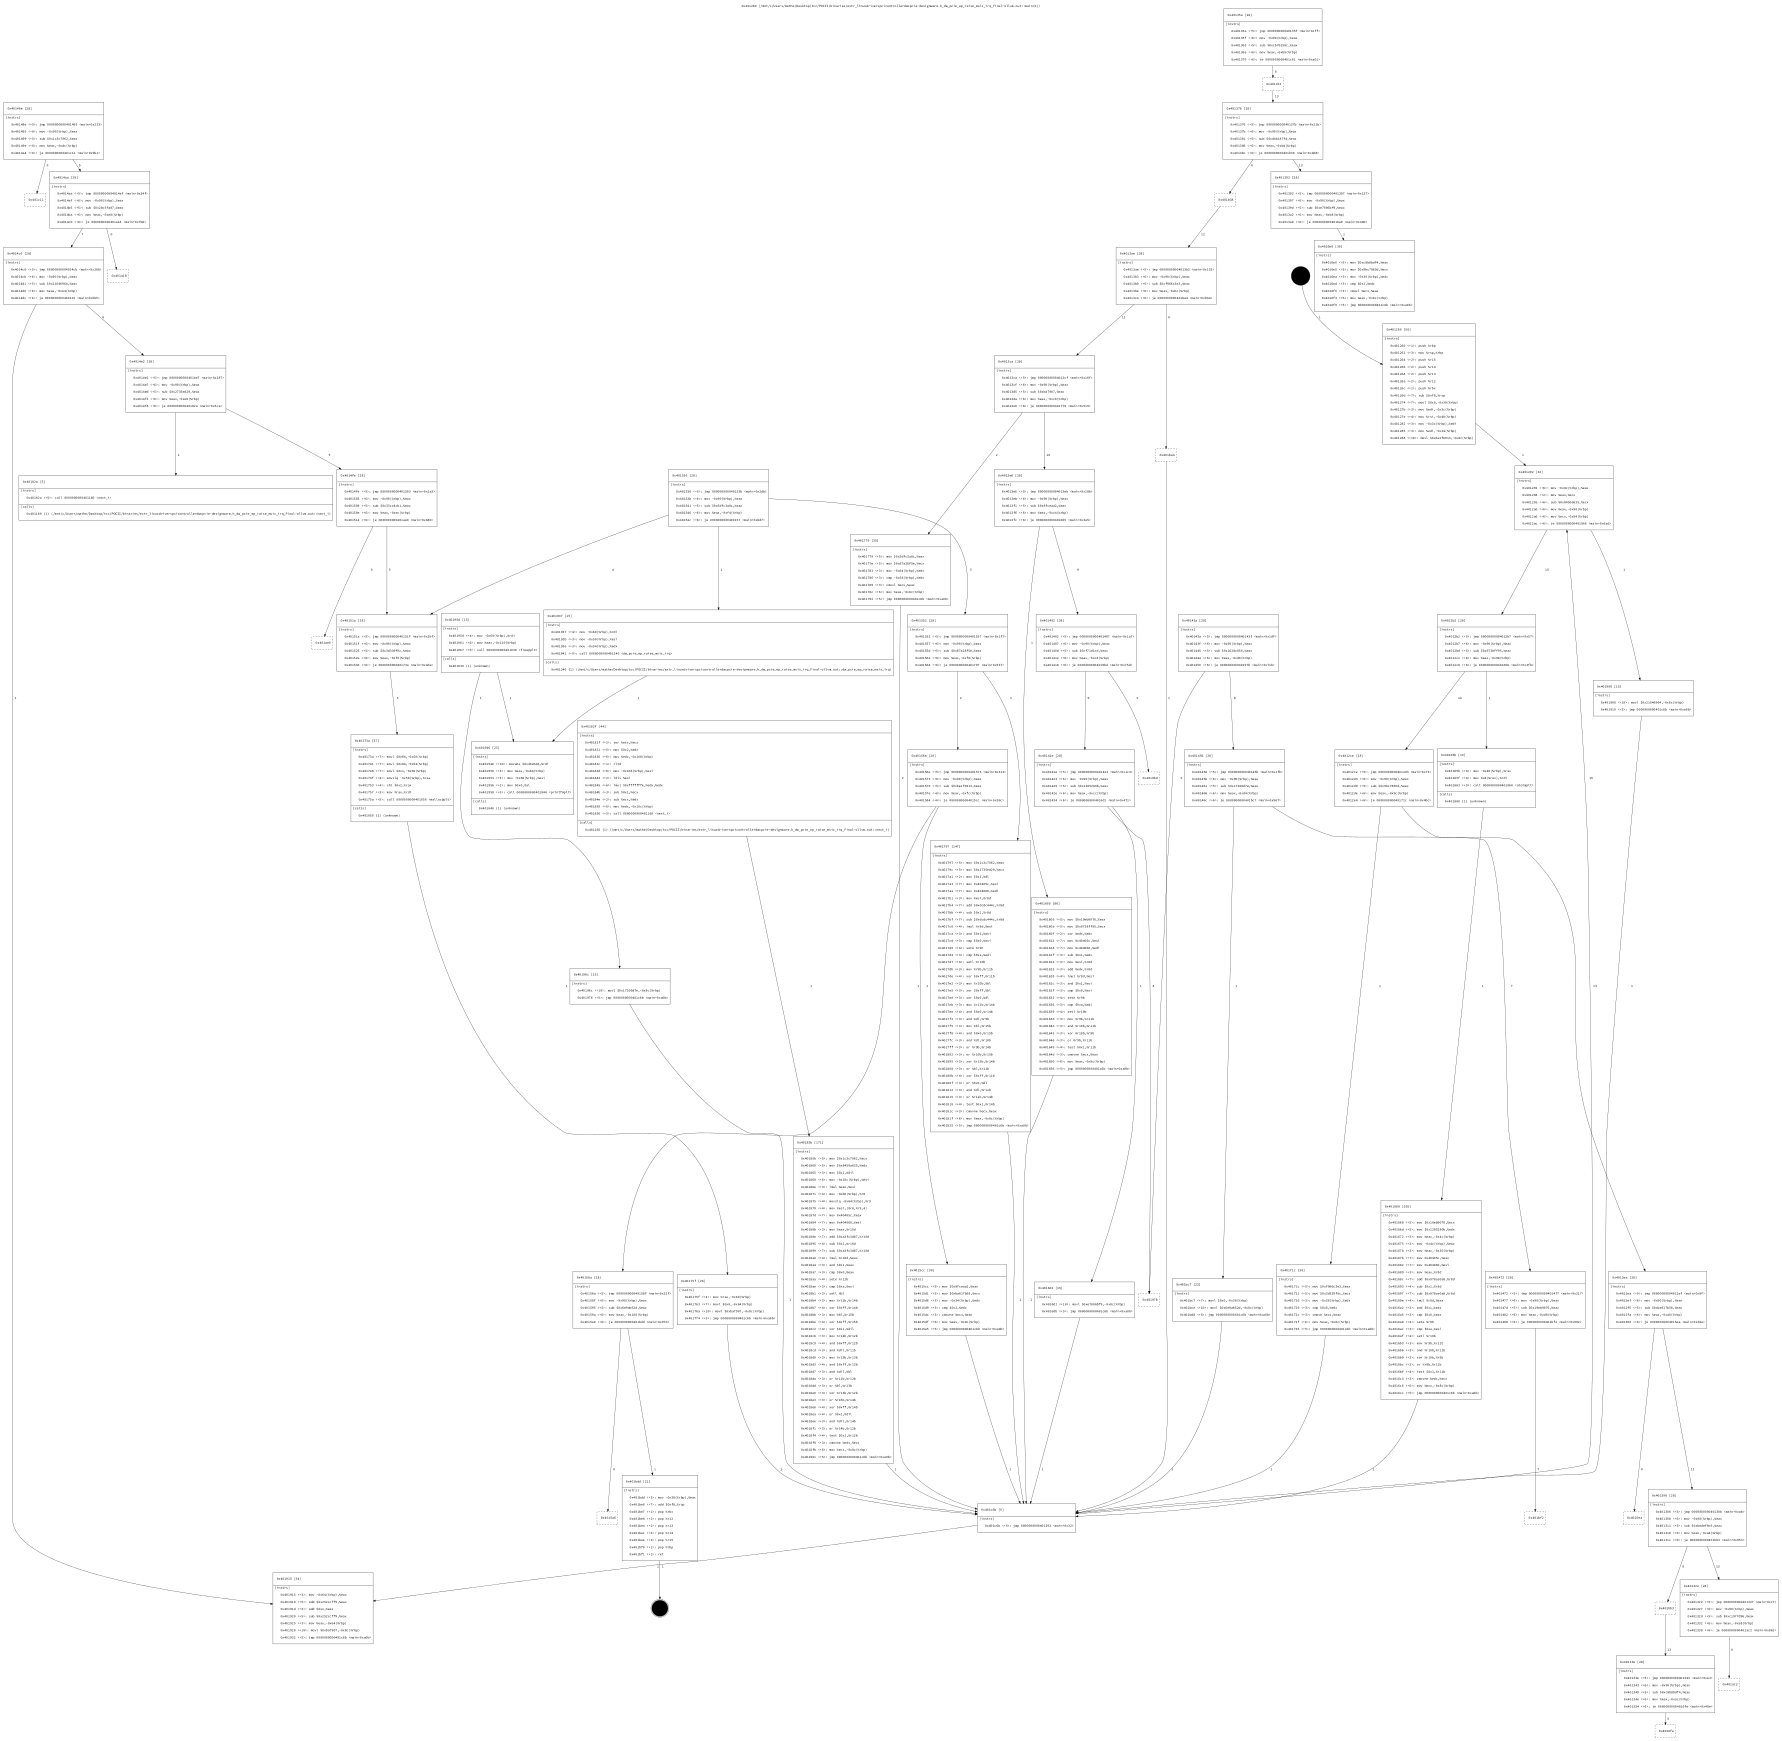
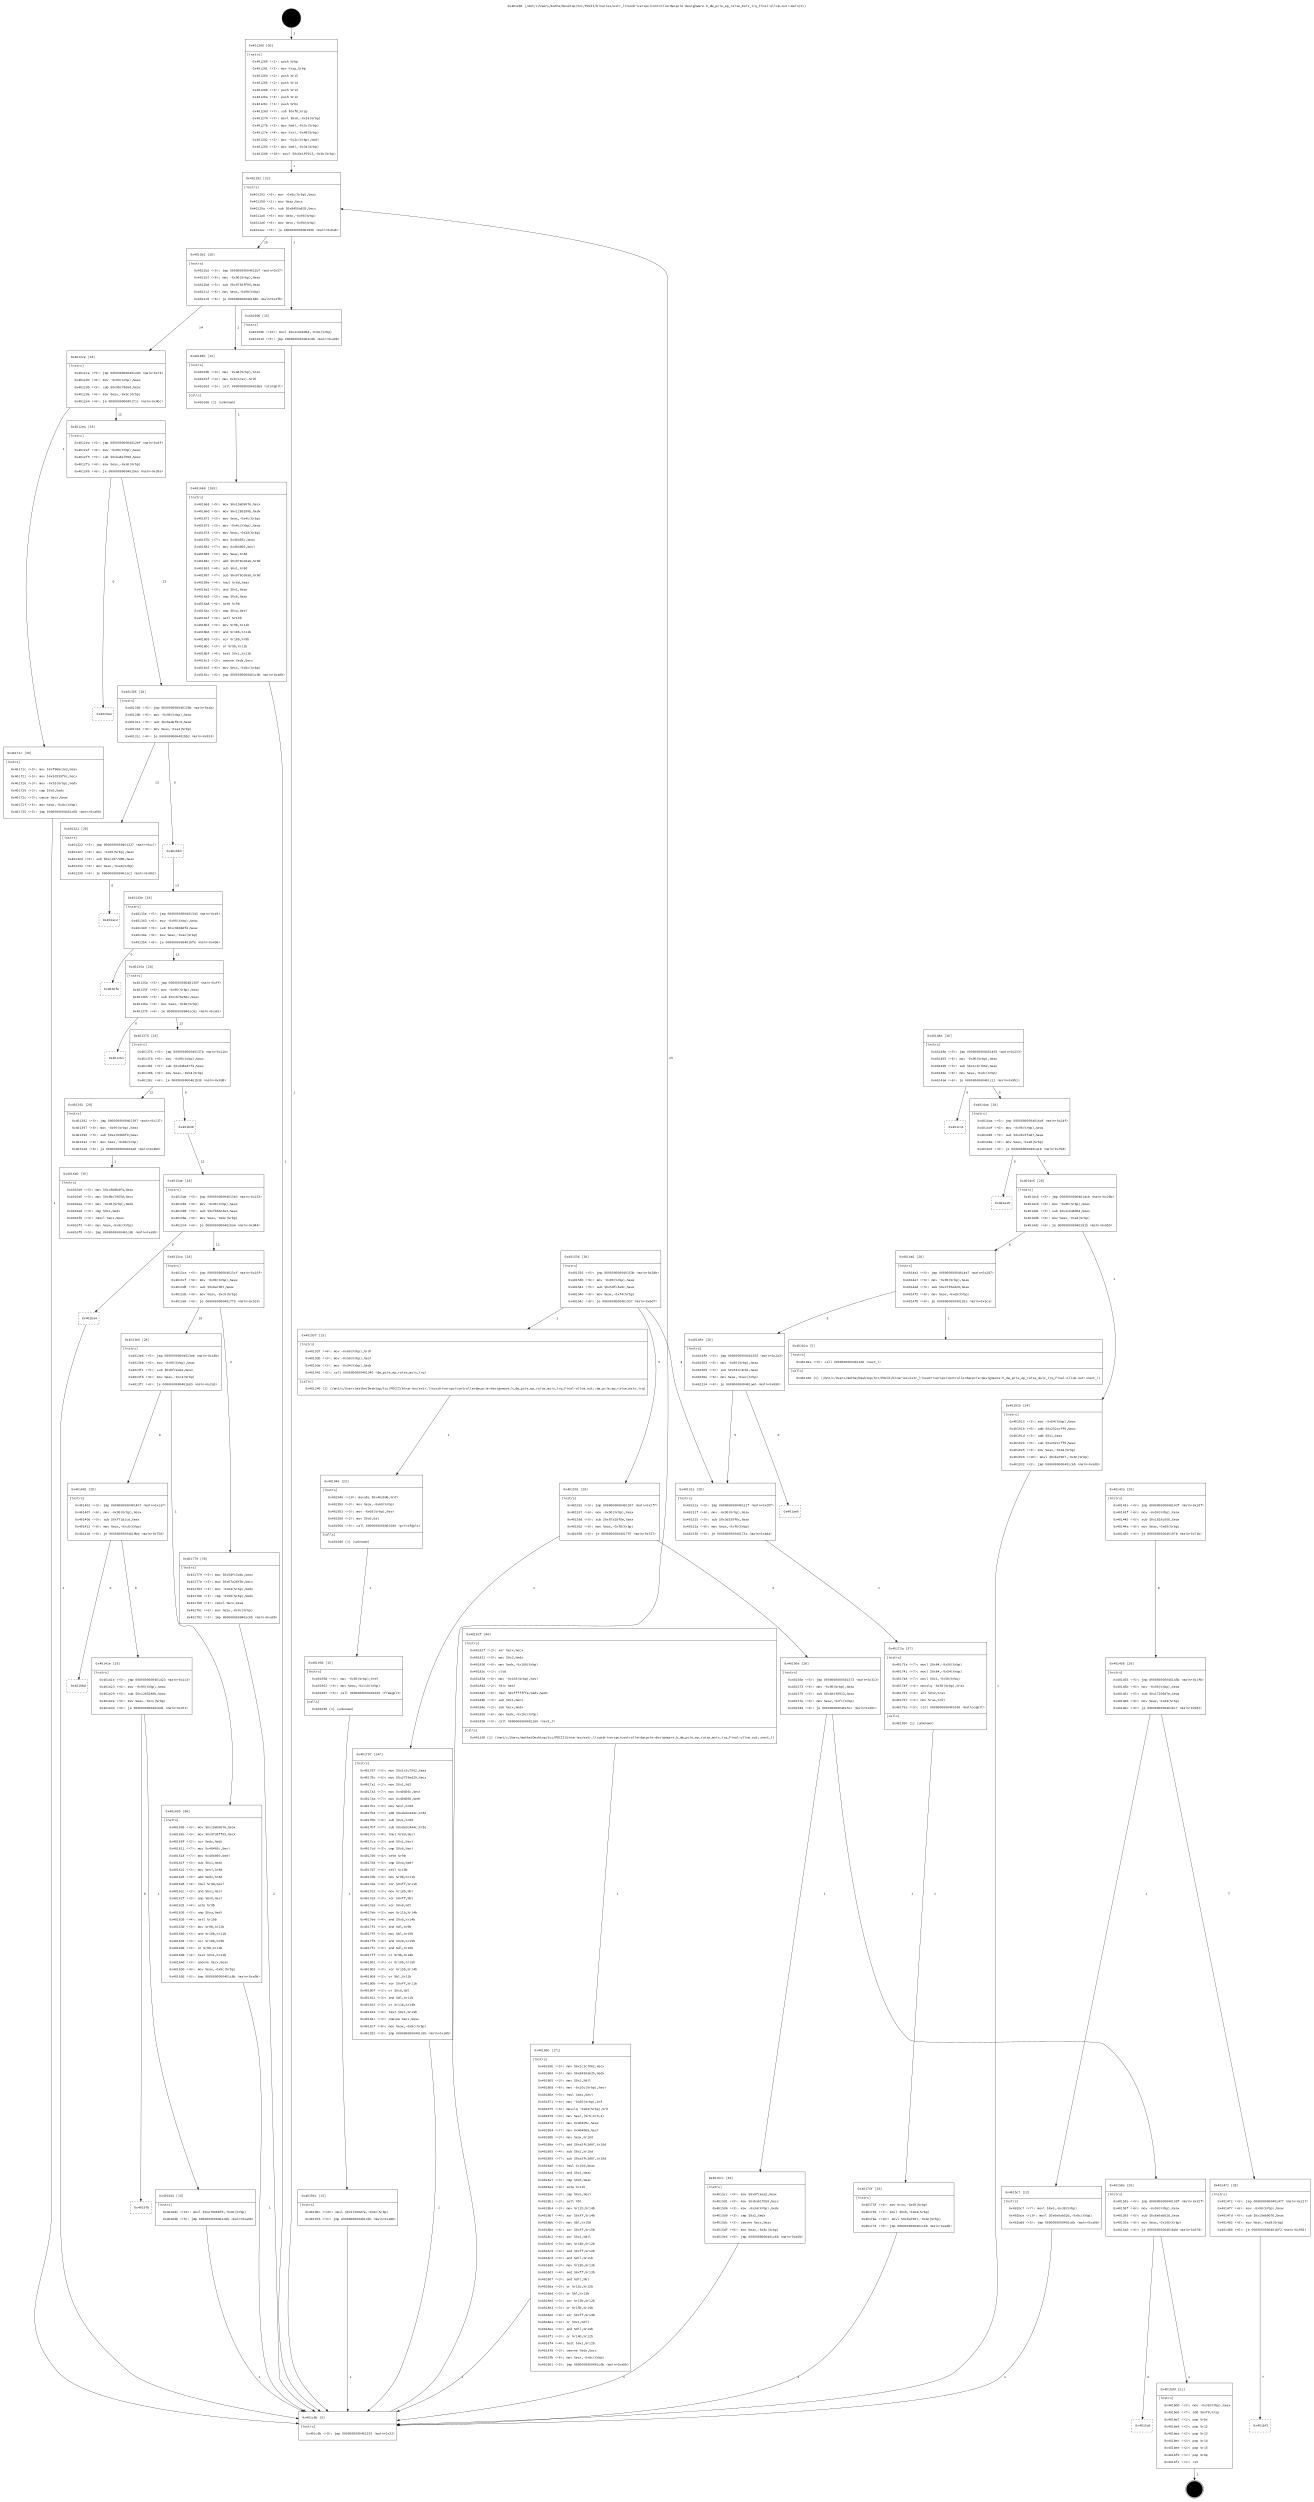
(1273, 95) -> (177, 1023)
(505, 706) -> (362, 1601)
none -> (174, 954)
(1162, 978) -> none
(676, 1563) -> (995, 2205)
